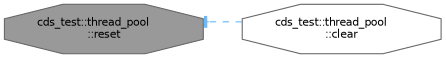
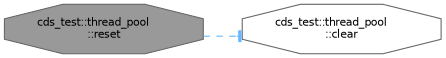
(225, 22) -> (220, 36)
